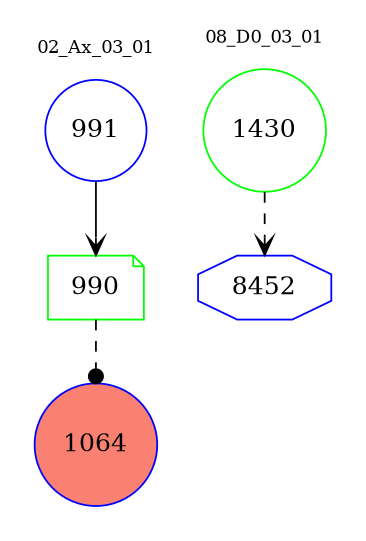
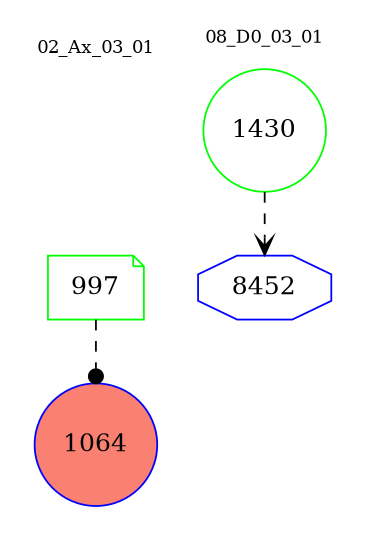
(96, 130) -> none
(96, 288) -> (96, 288)
